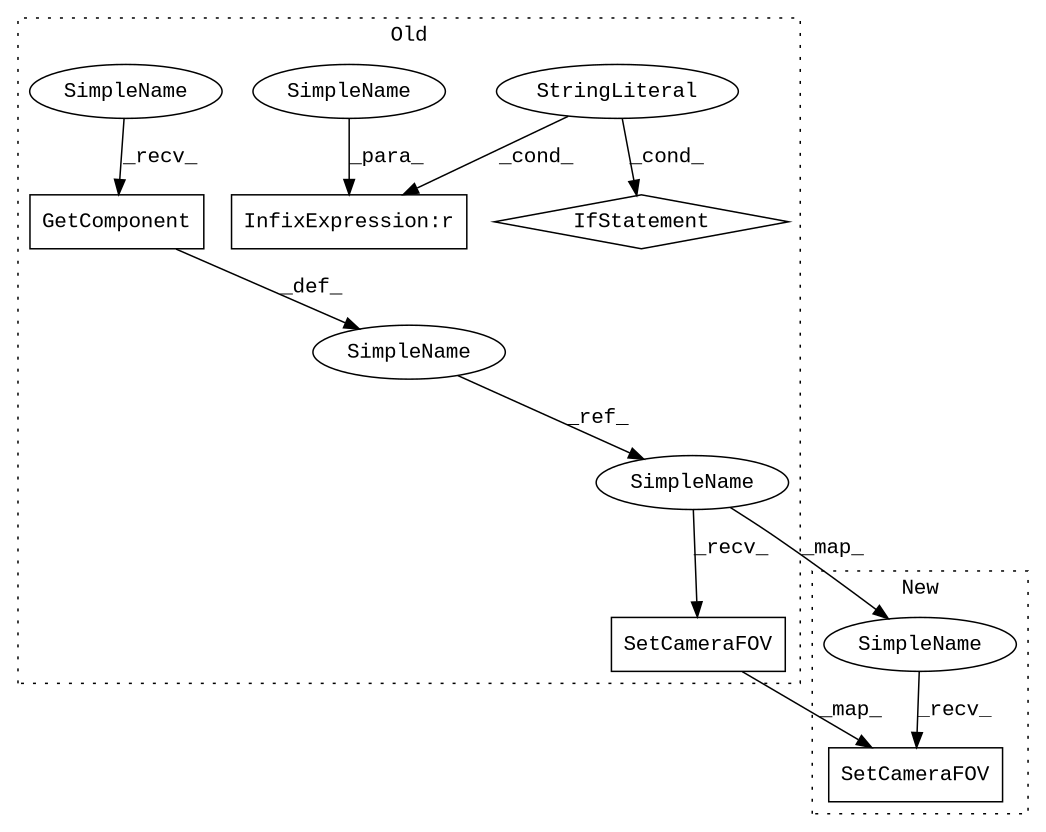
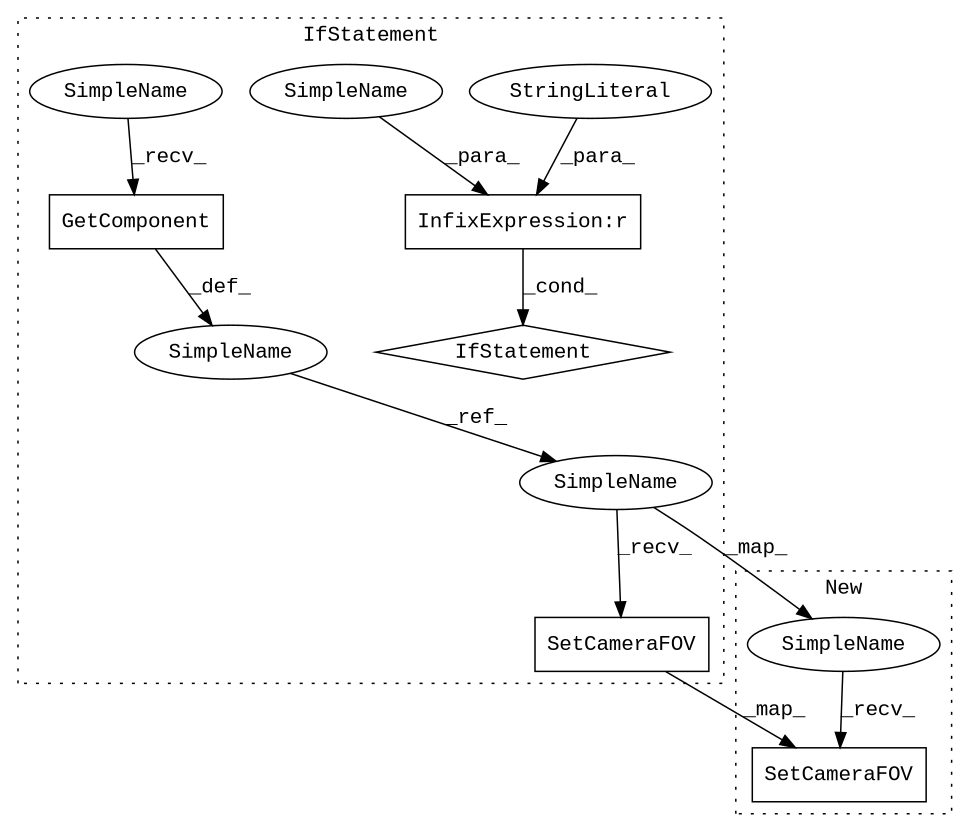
(409, 35) -> (371, 35)
(628, 149) -> (523, 279)
(537, 157) -> (598, 157)
